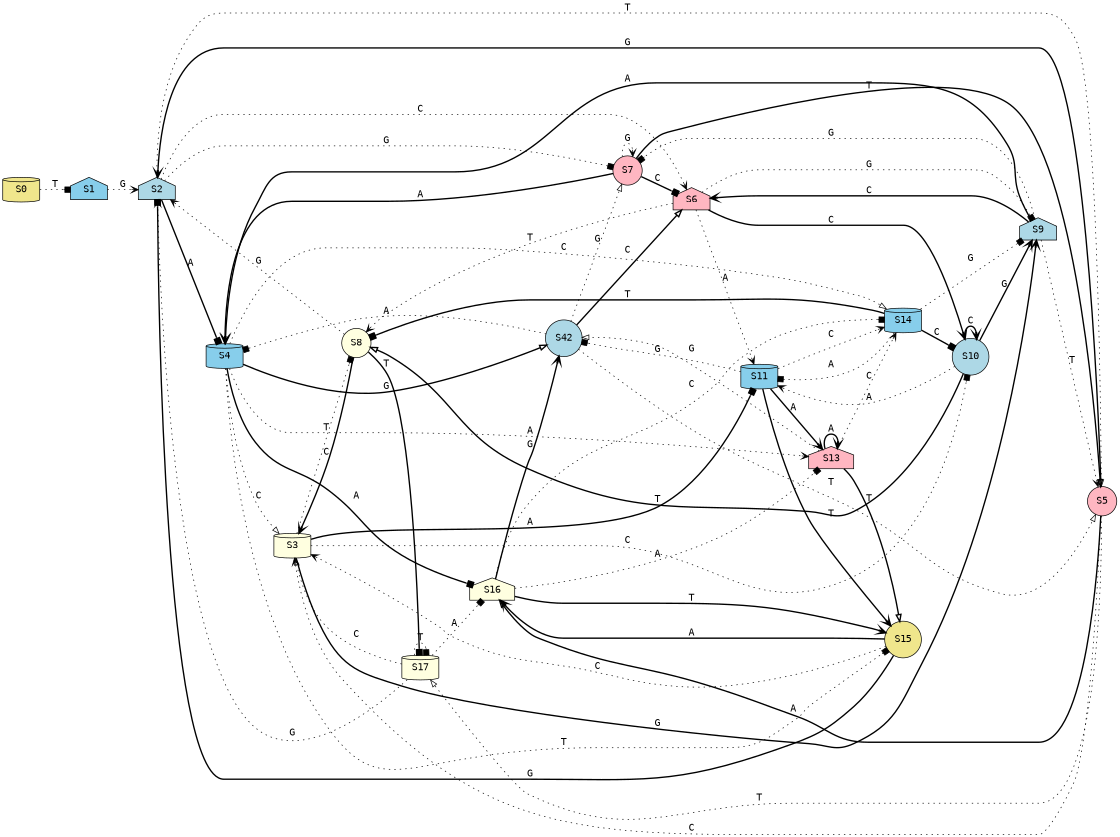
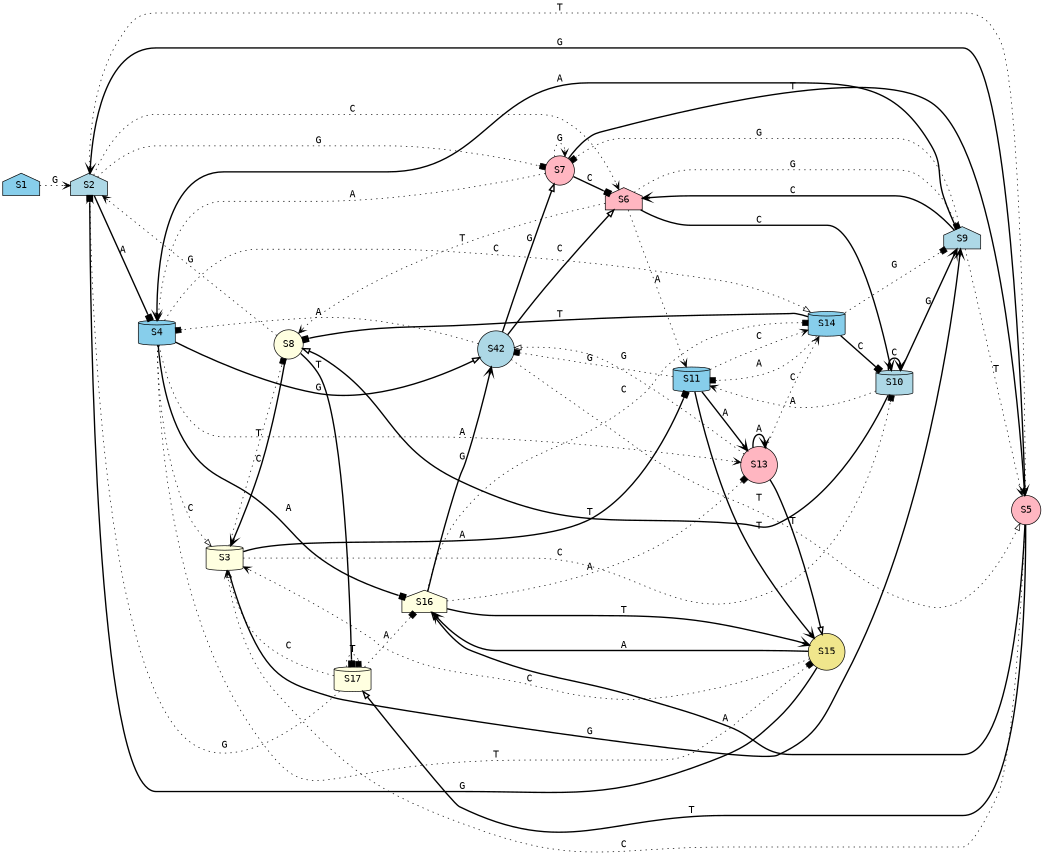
(1009, 105) -> (939, 111)
(21, 190) -> none
(371, 201) -> (315, 201)
(593, 263) -> (525, 265)
(971, 357) -> (894, 383)
(831, 459) -> (759, 465)
(862, 803) -> (792, 815)
